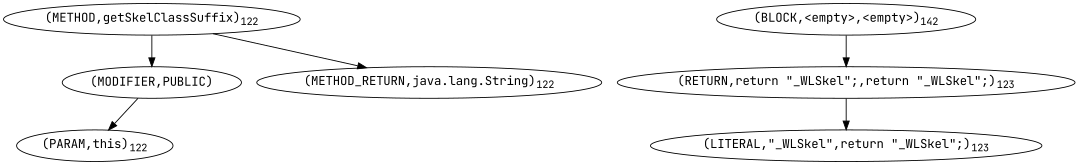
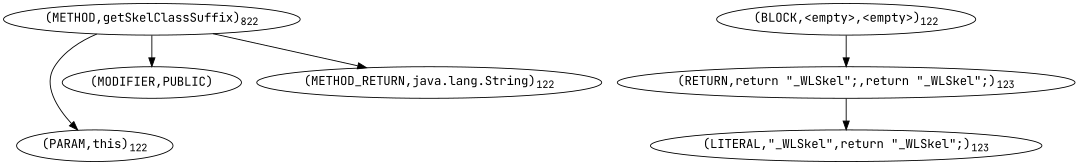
(250, 18) -> (250, 18)
(930, 18) -> (930, 18)
(126, 111) -> (52, 71)
